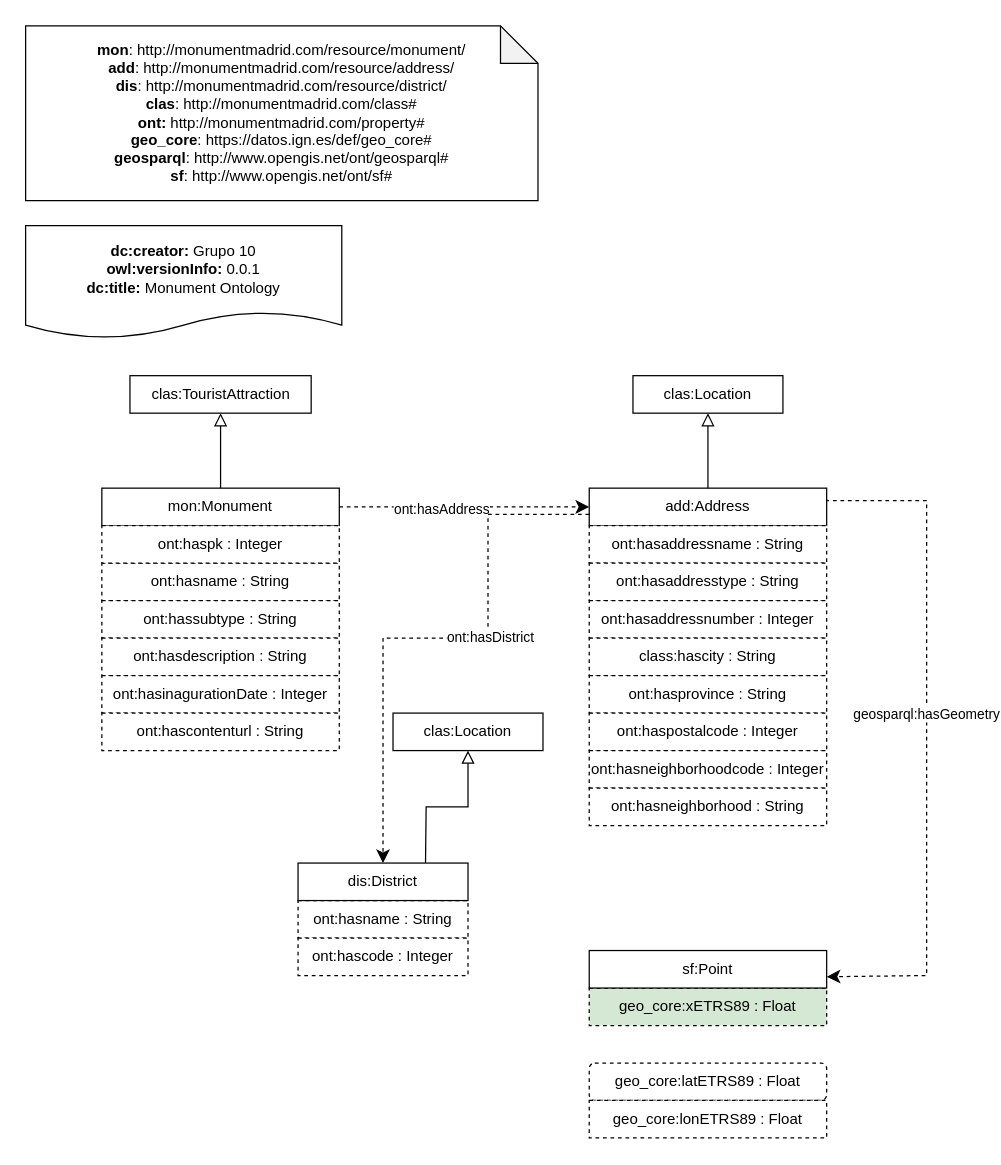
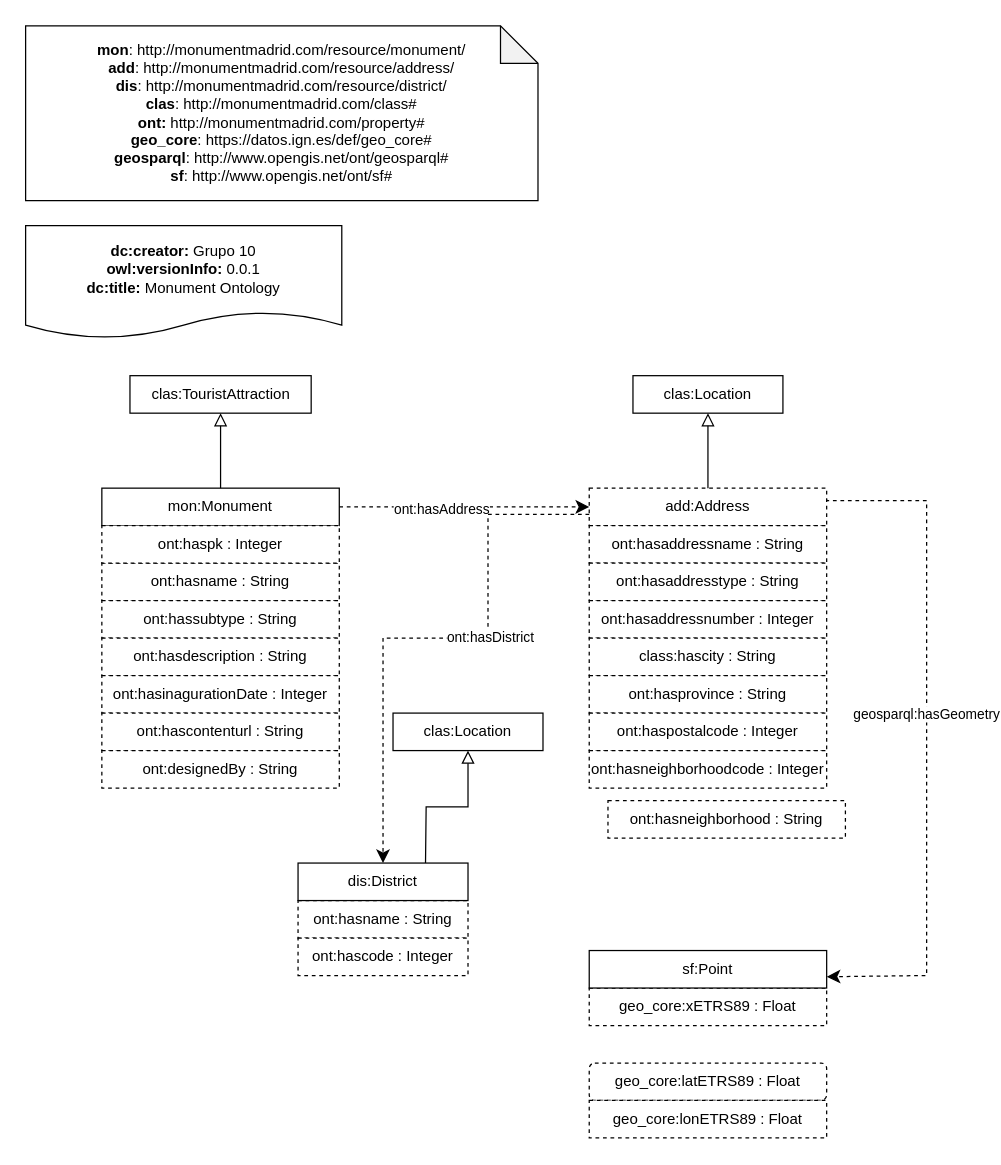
(708, 507) -> (708, 507)
none -> (221, 769)
(708, 807) -> (727, 819)
(708, 1007) -> (708, 1007)
